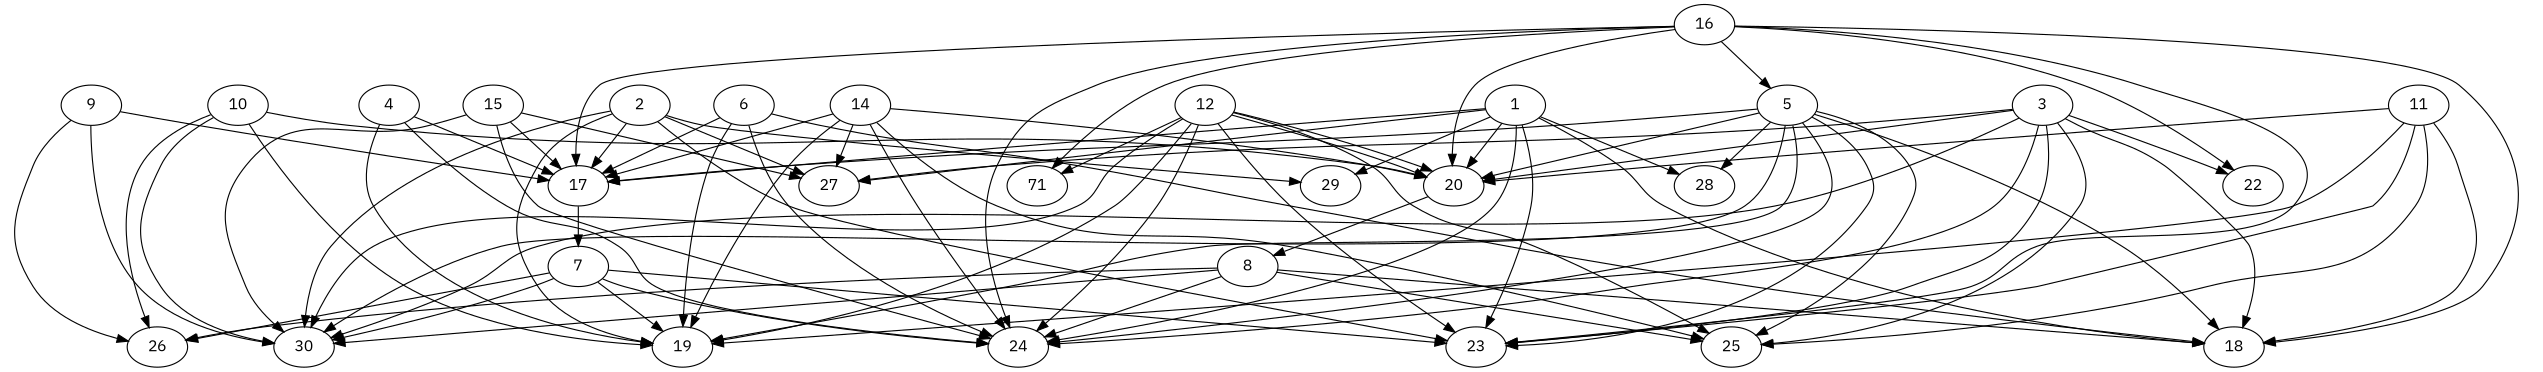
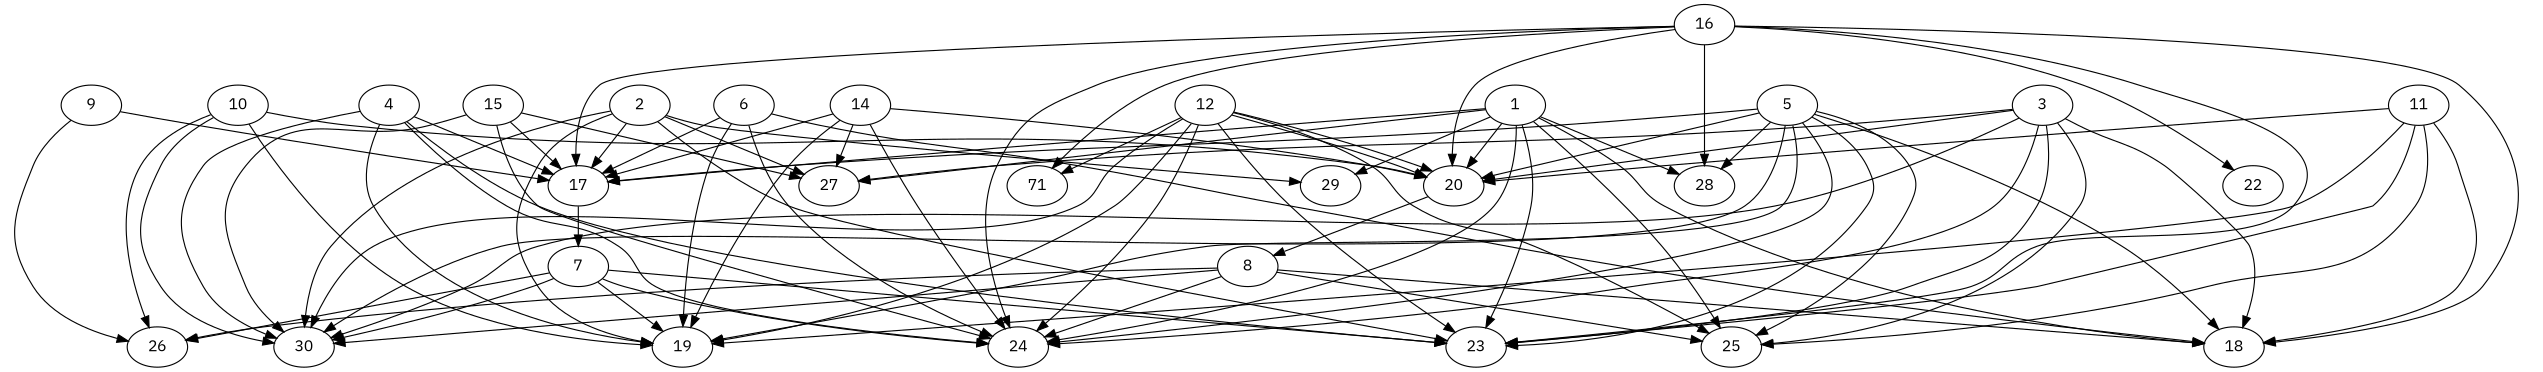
(1742, 61) -> (1704, 99)
(2143, 142) -> none
(1316, 252) -> (1631, 213)
(120, 261) -> (192, 184)
none -> (827, 271)
